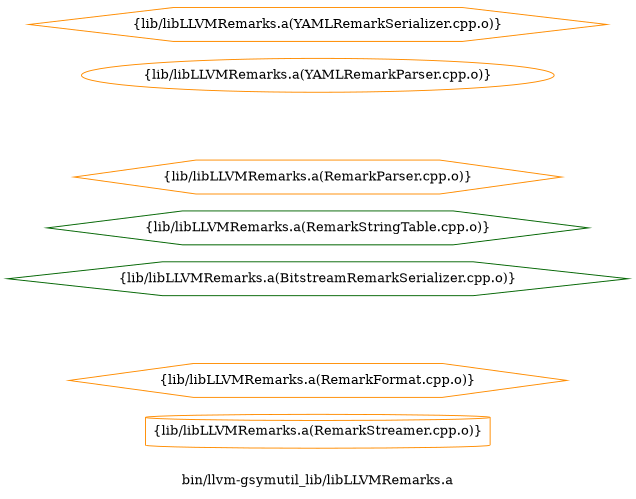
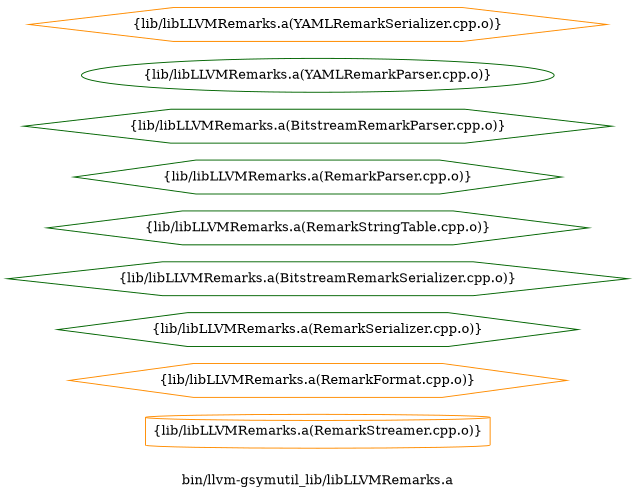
(318, 75) -> (318, 75)
none -> (318, 126)
(318, 177) -> (318, 177)
none -> (318, 330)
